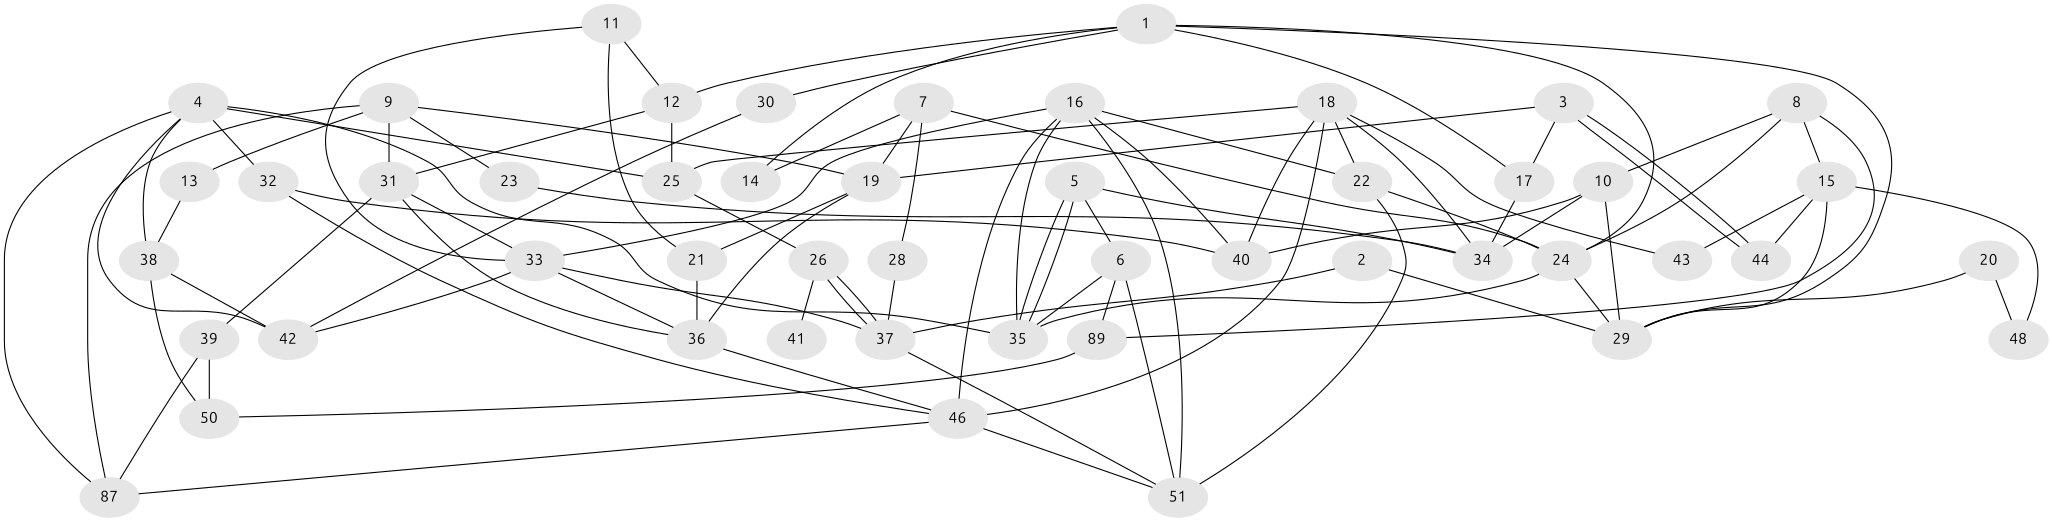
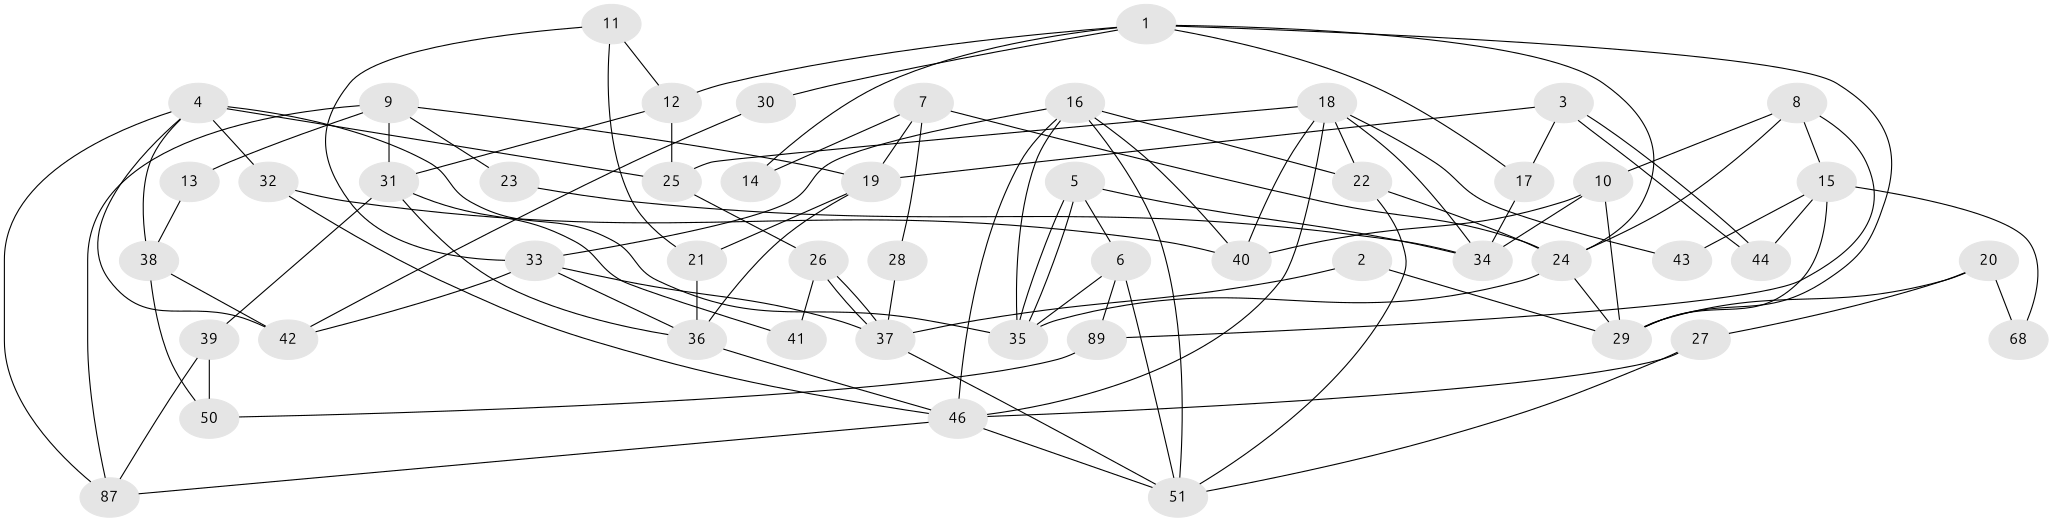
(462, 221) -> (601, 264)
none -> (1701, 340)
(2019, 340) -> (2019, 340)
